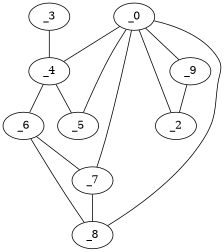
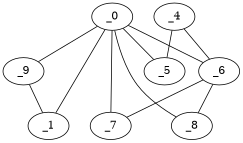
(49, 17) -> none
(92, 44) -> (164, 43)
(176, 126) -> (49, 126)
(93, 208) -> none
